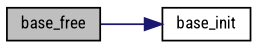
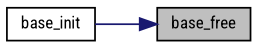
(123, 24) -> (117, 24)
